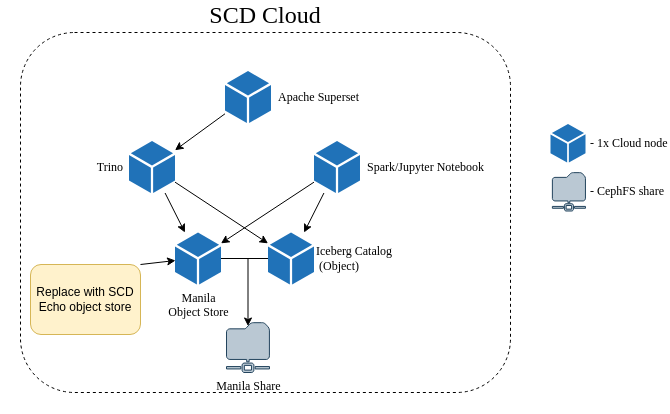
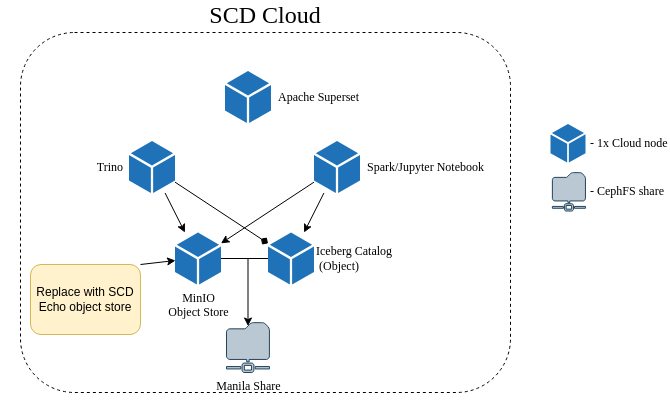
(203, 130) -> none
(261, 239) -> (261, 239)
(199, 306) -> (199, 306)
